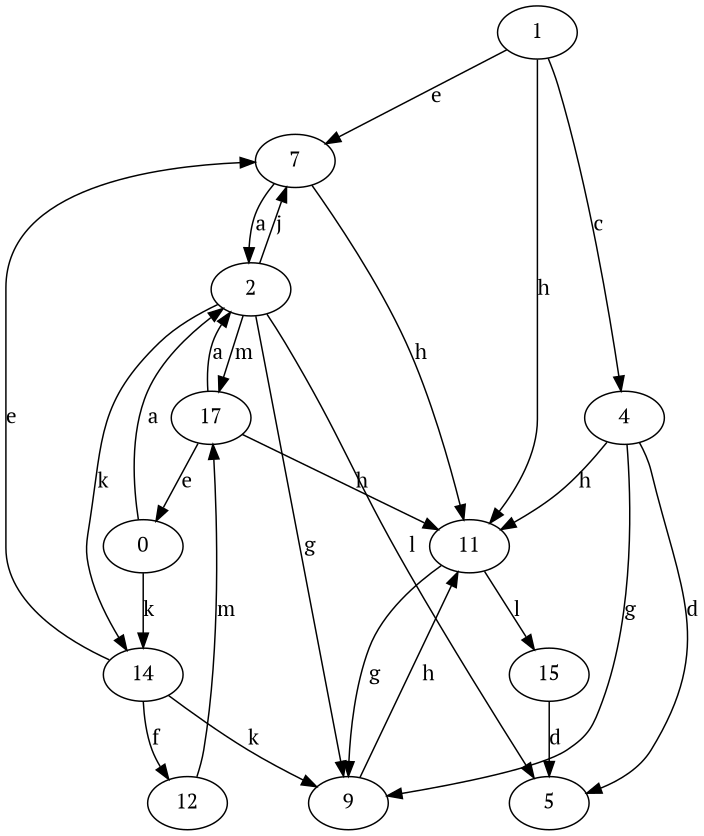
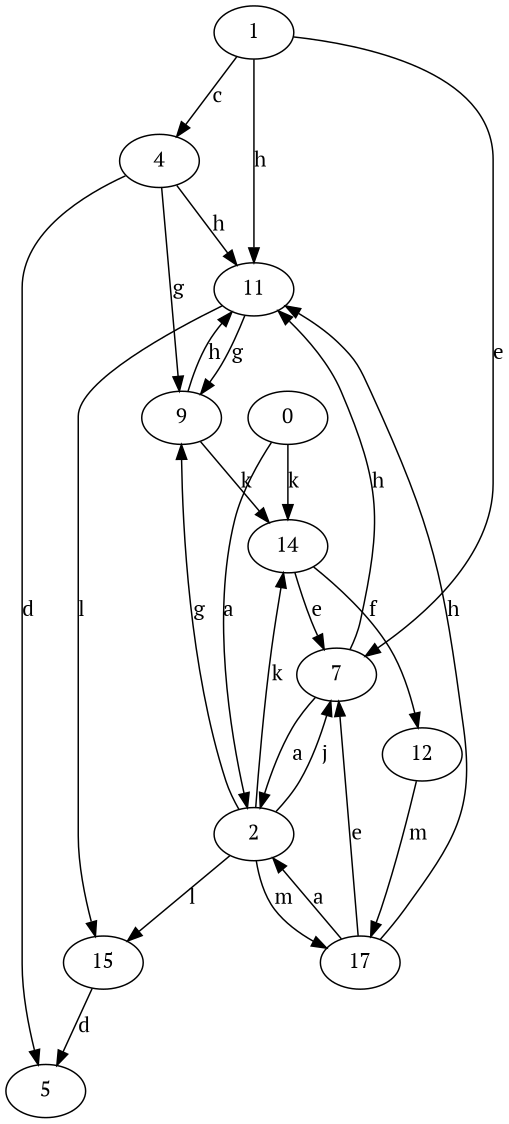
(181, 476) -> (349, 826)
(392, 542) -> (184, 894)
(234, 741) -> (230, 476)
